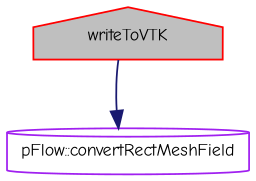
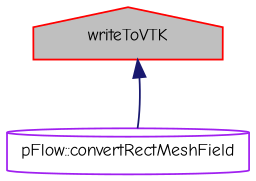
(116, 85) -> (140, 103)
